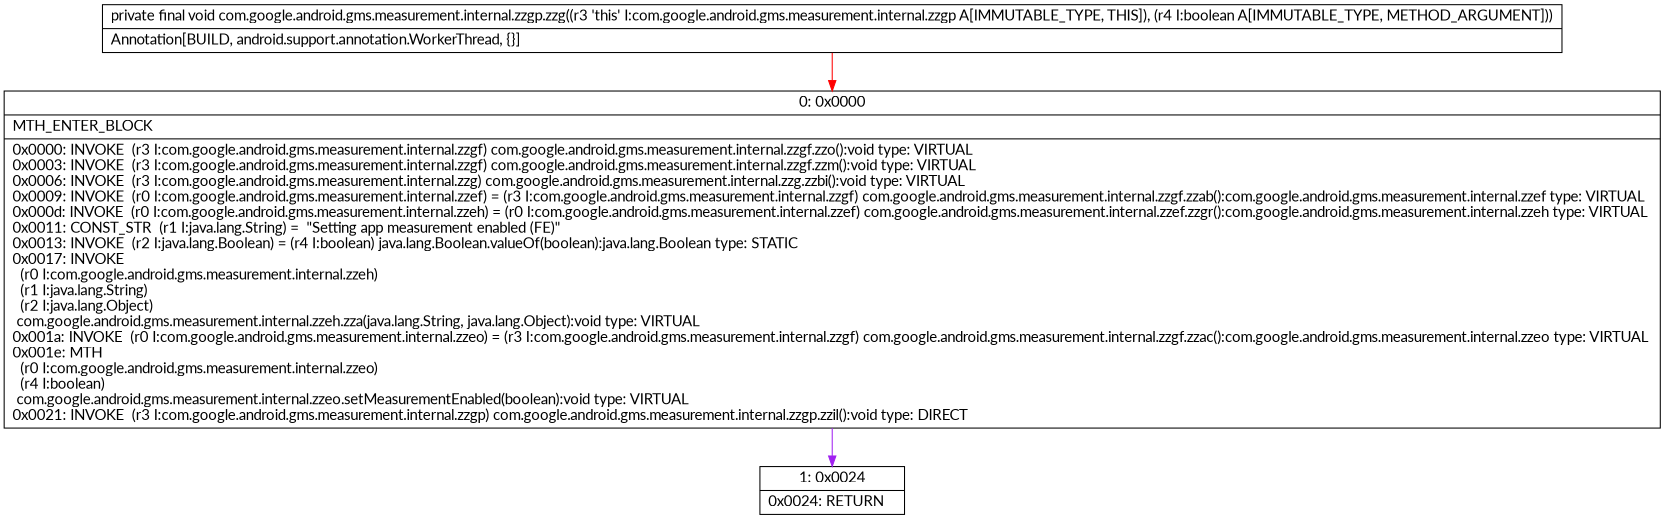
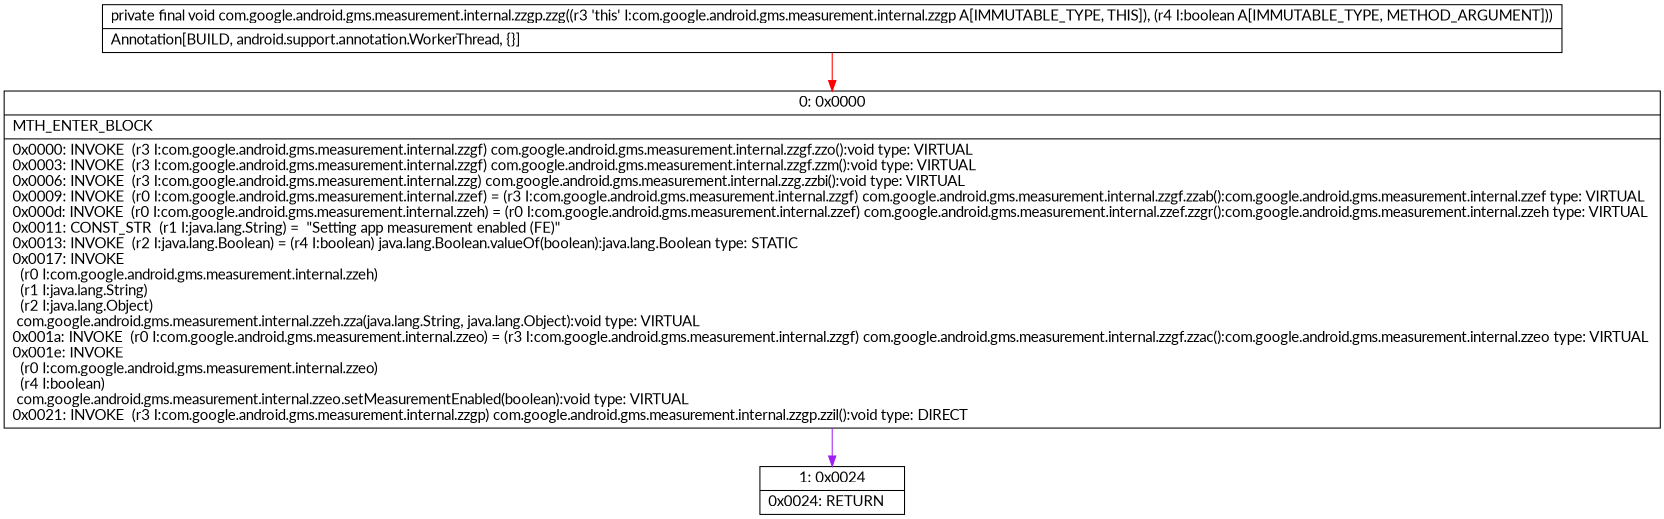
(61, 353) -> (72, 353)
